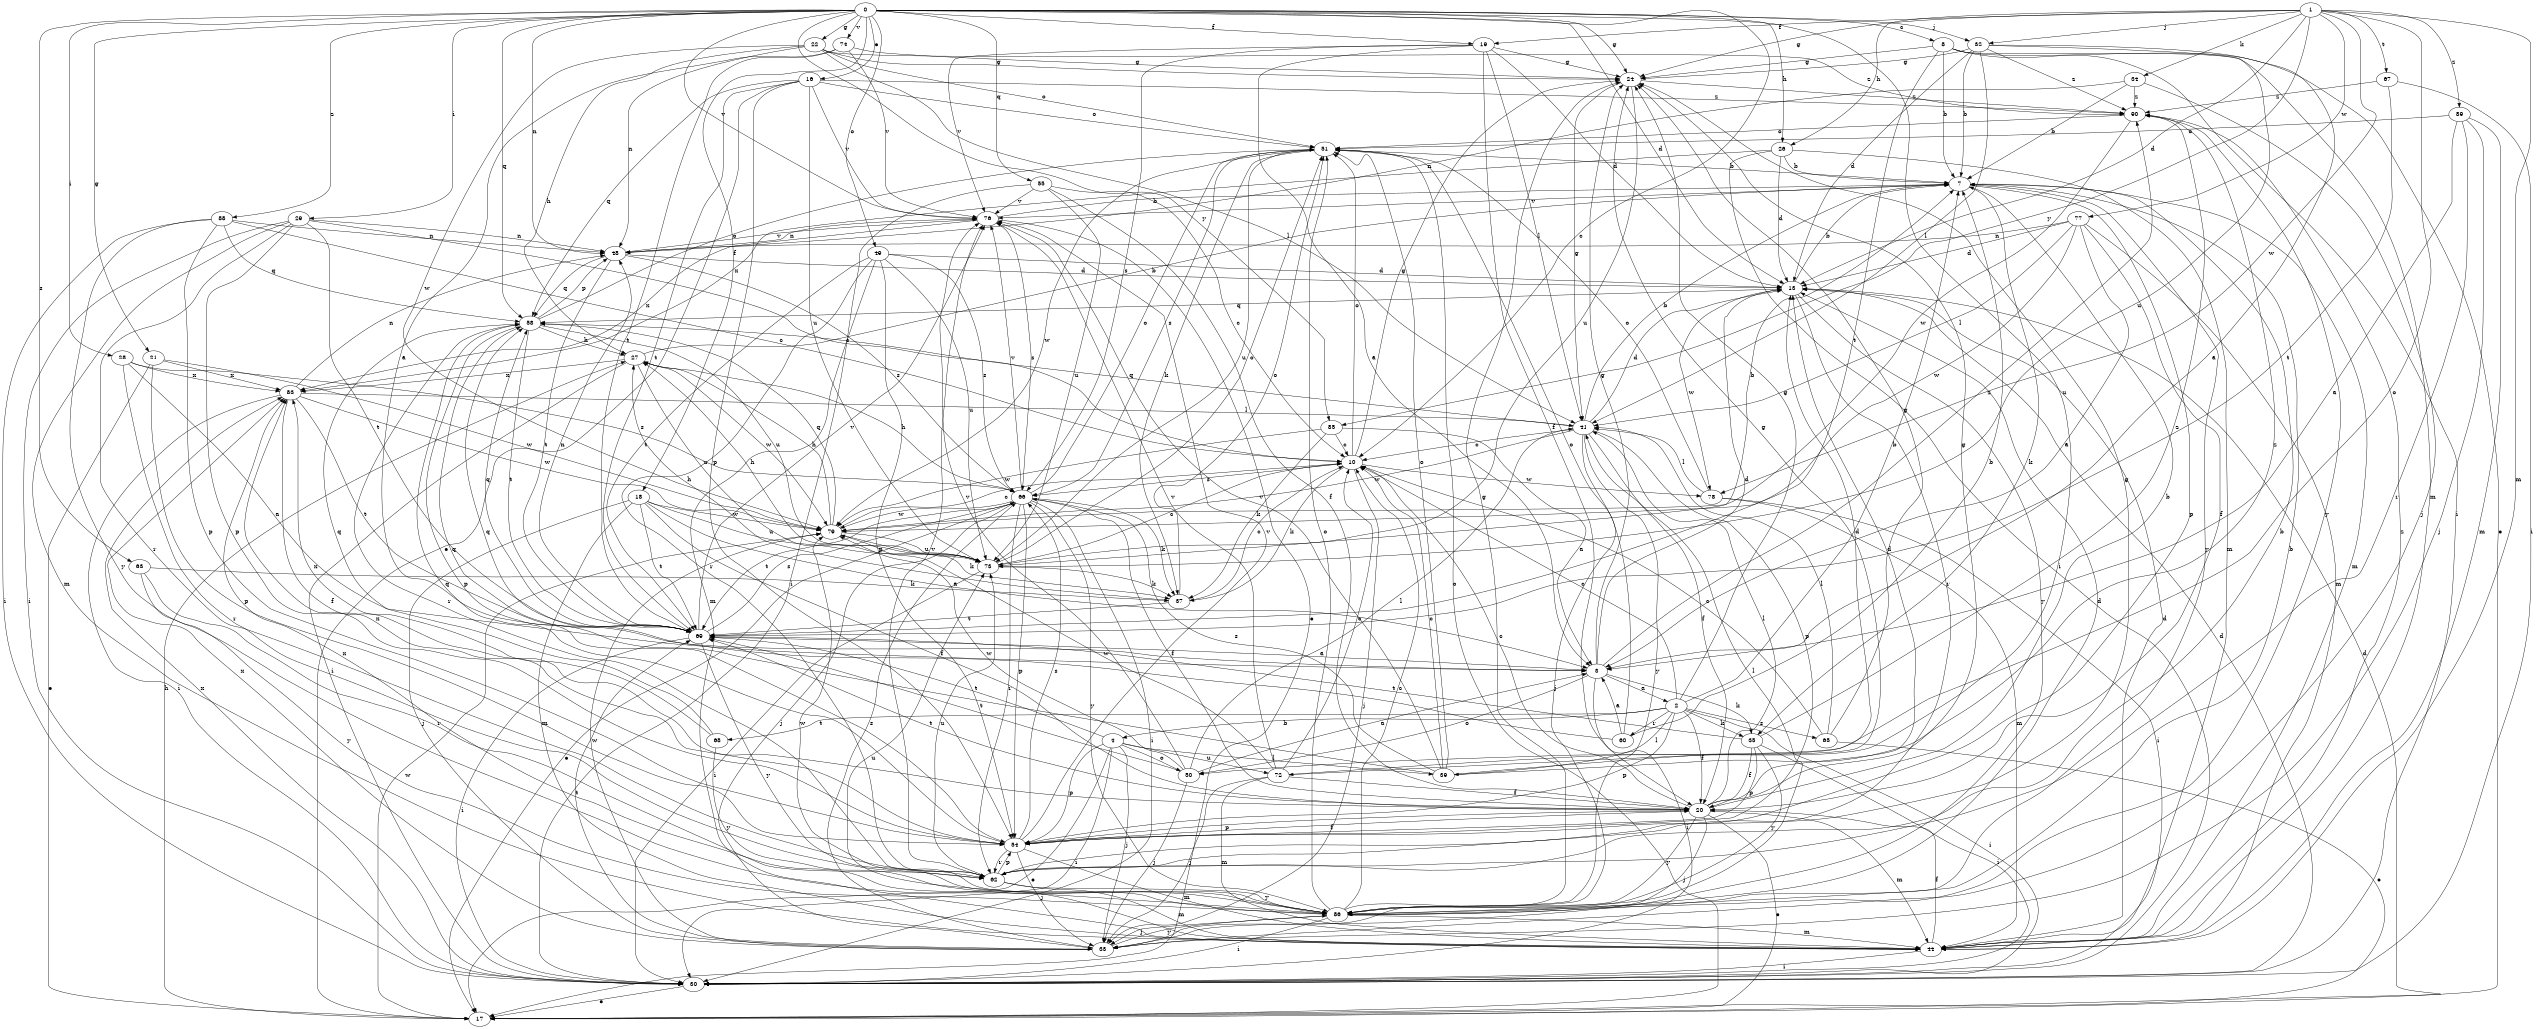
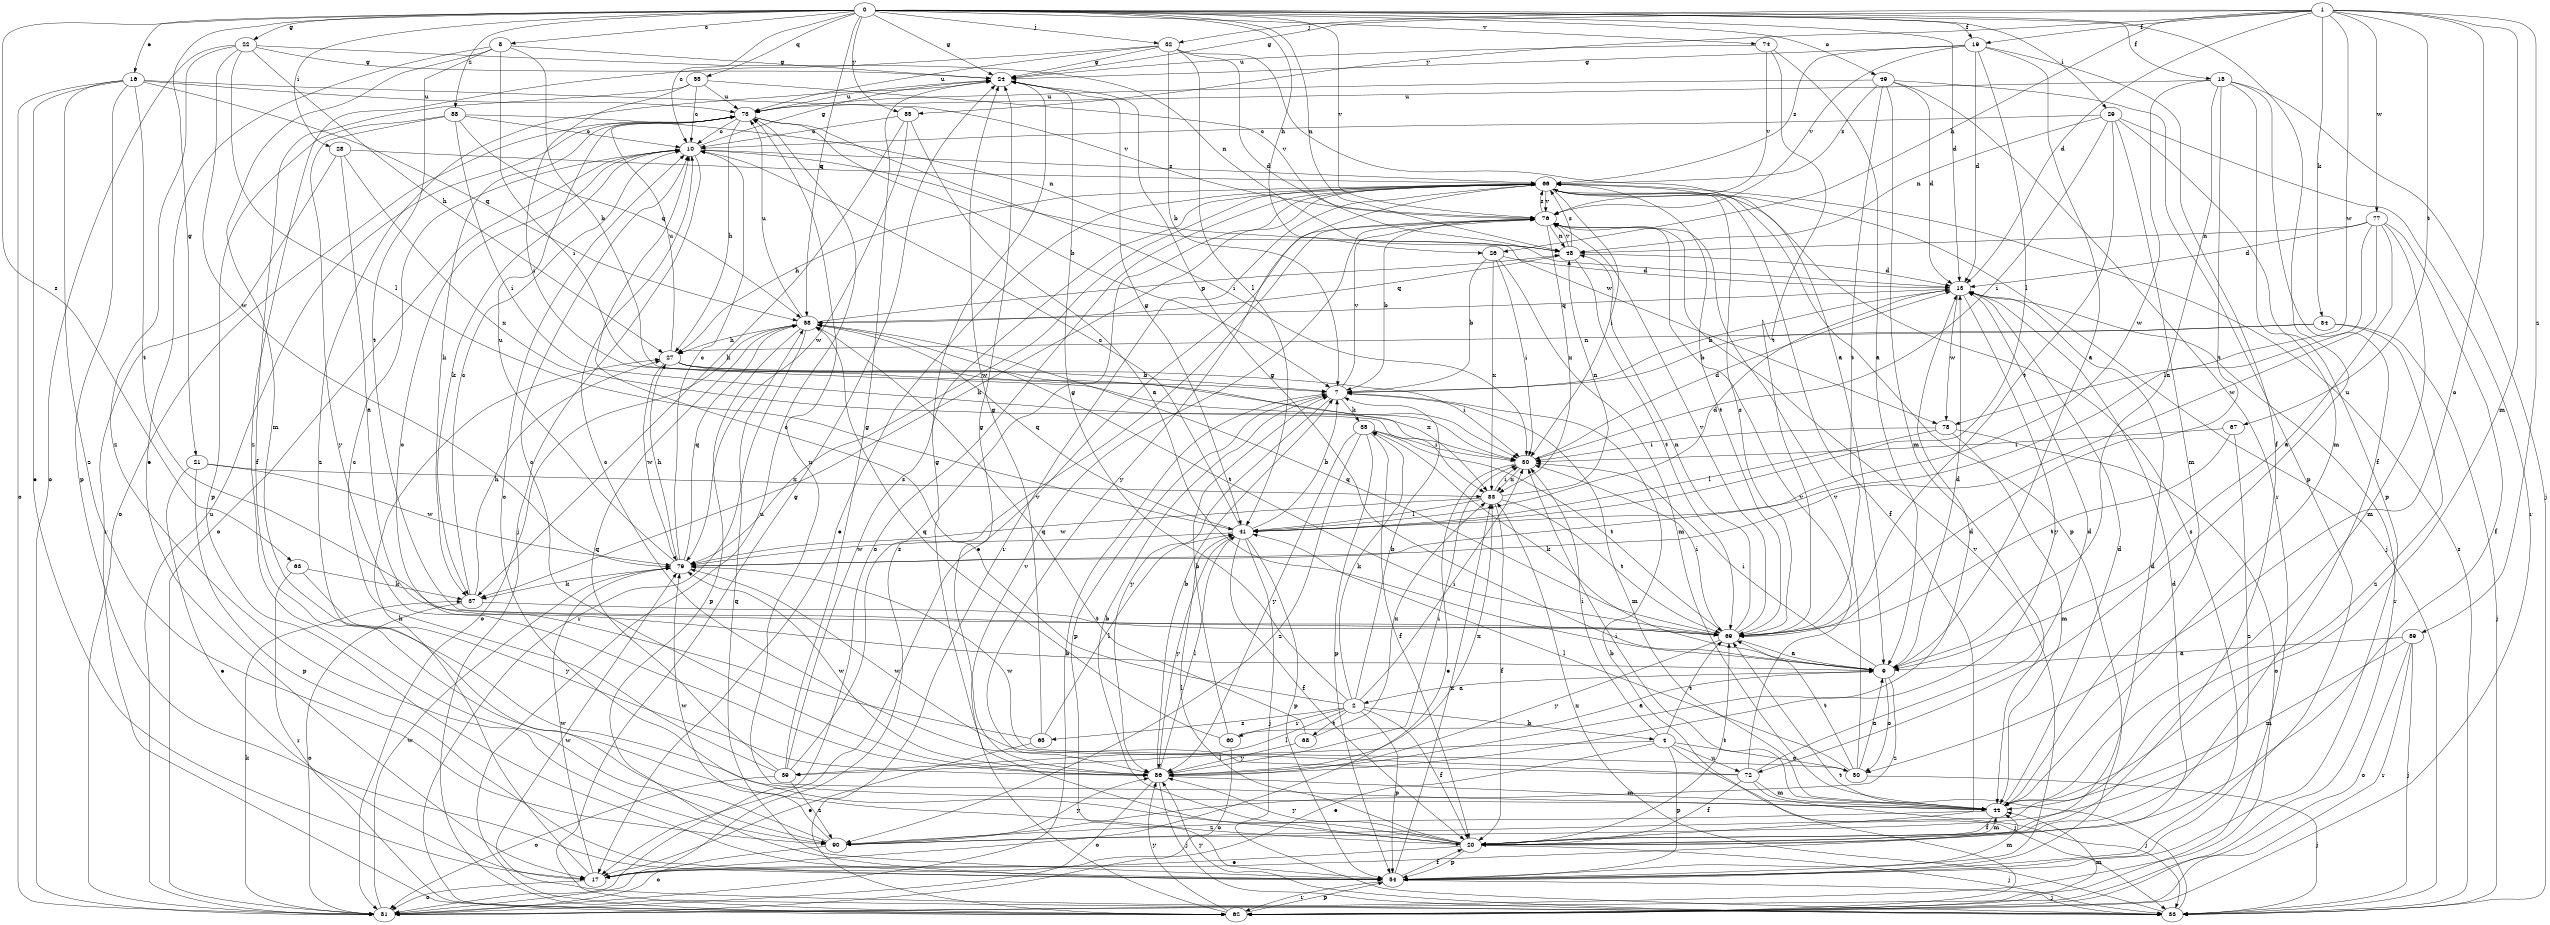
(1138, 62) -> (1242, 62)
(1881, 97) -> (337, 335)
(1452, 159) -> (1498, 339)
(1597, 671) -> (1884, 671)
